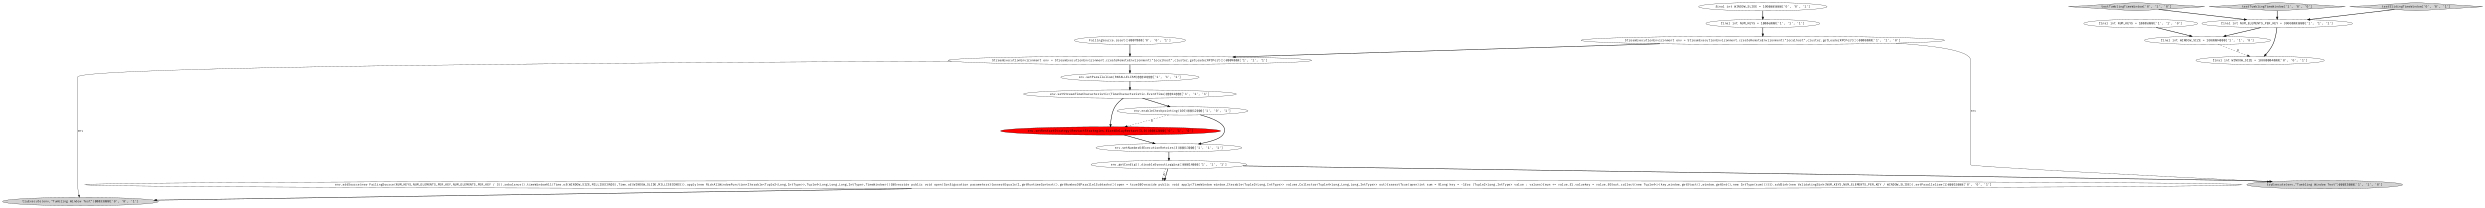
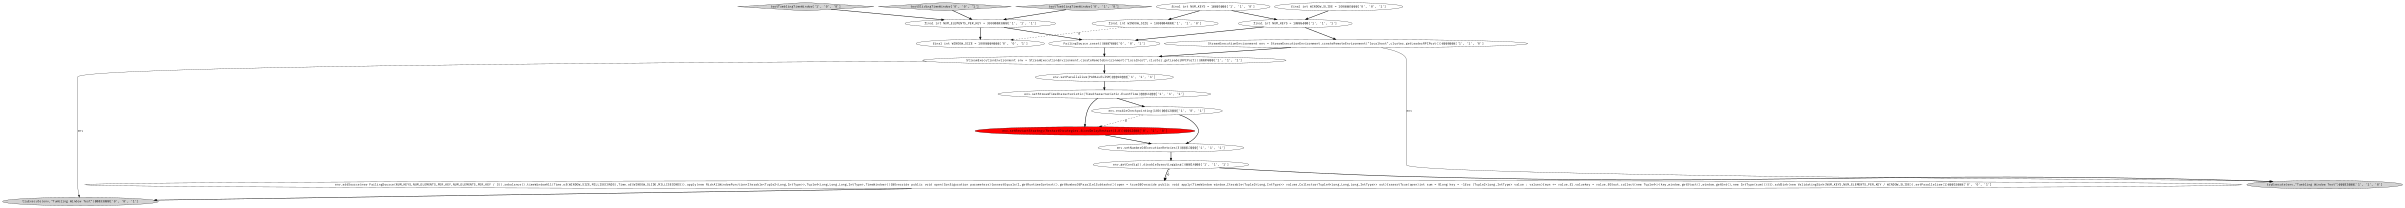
none -> (1253, 15)
(2243, 32) -> (1042, 33)
none -> (1201, 33)
